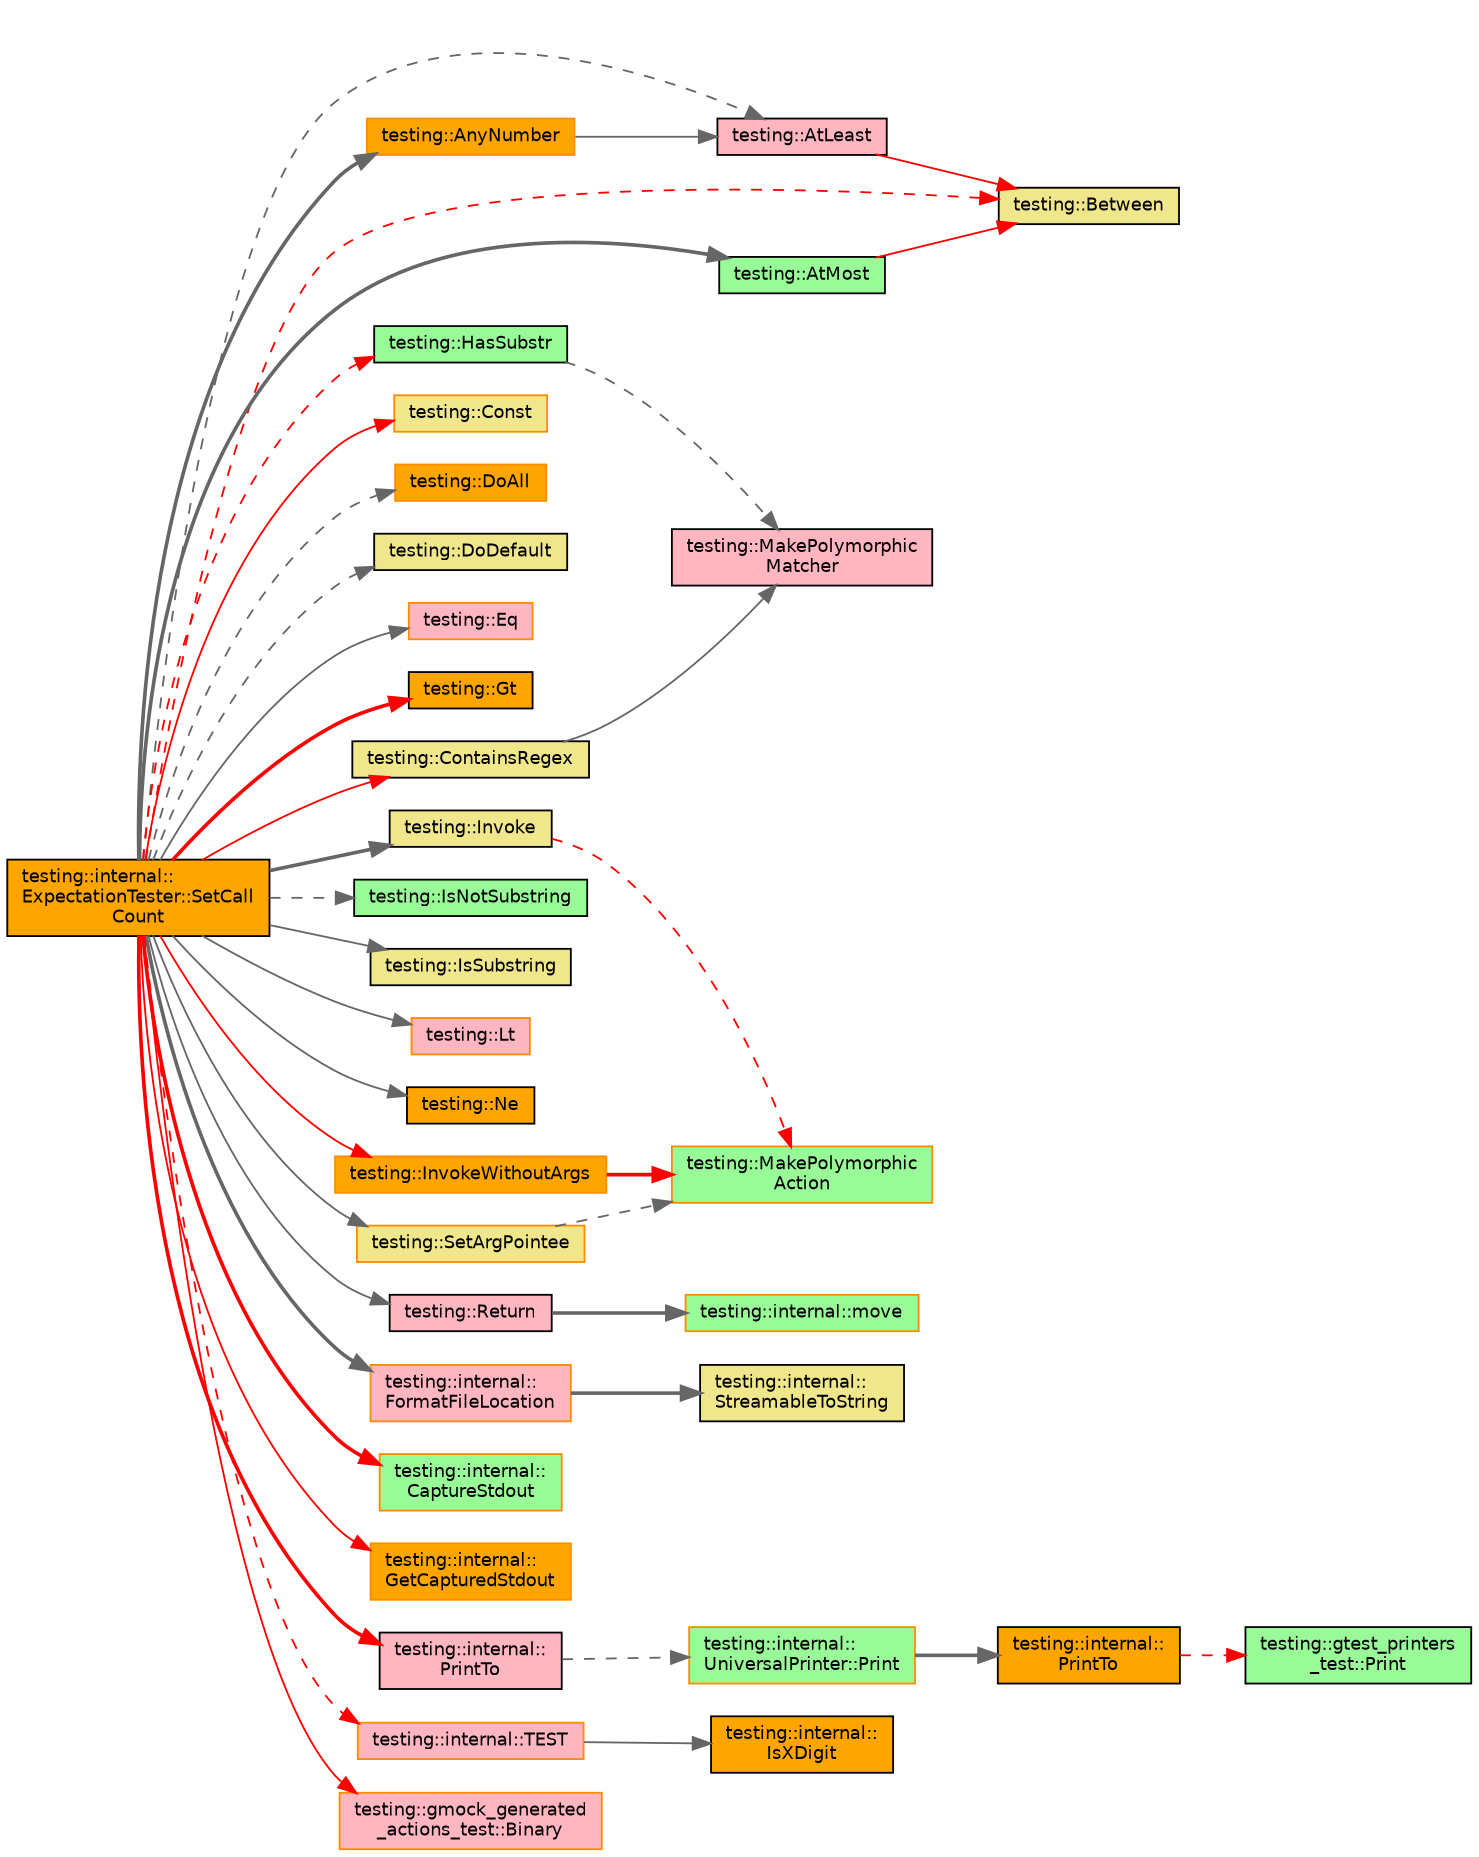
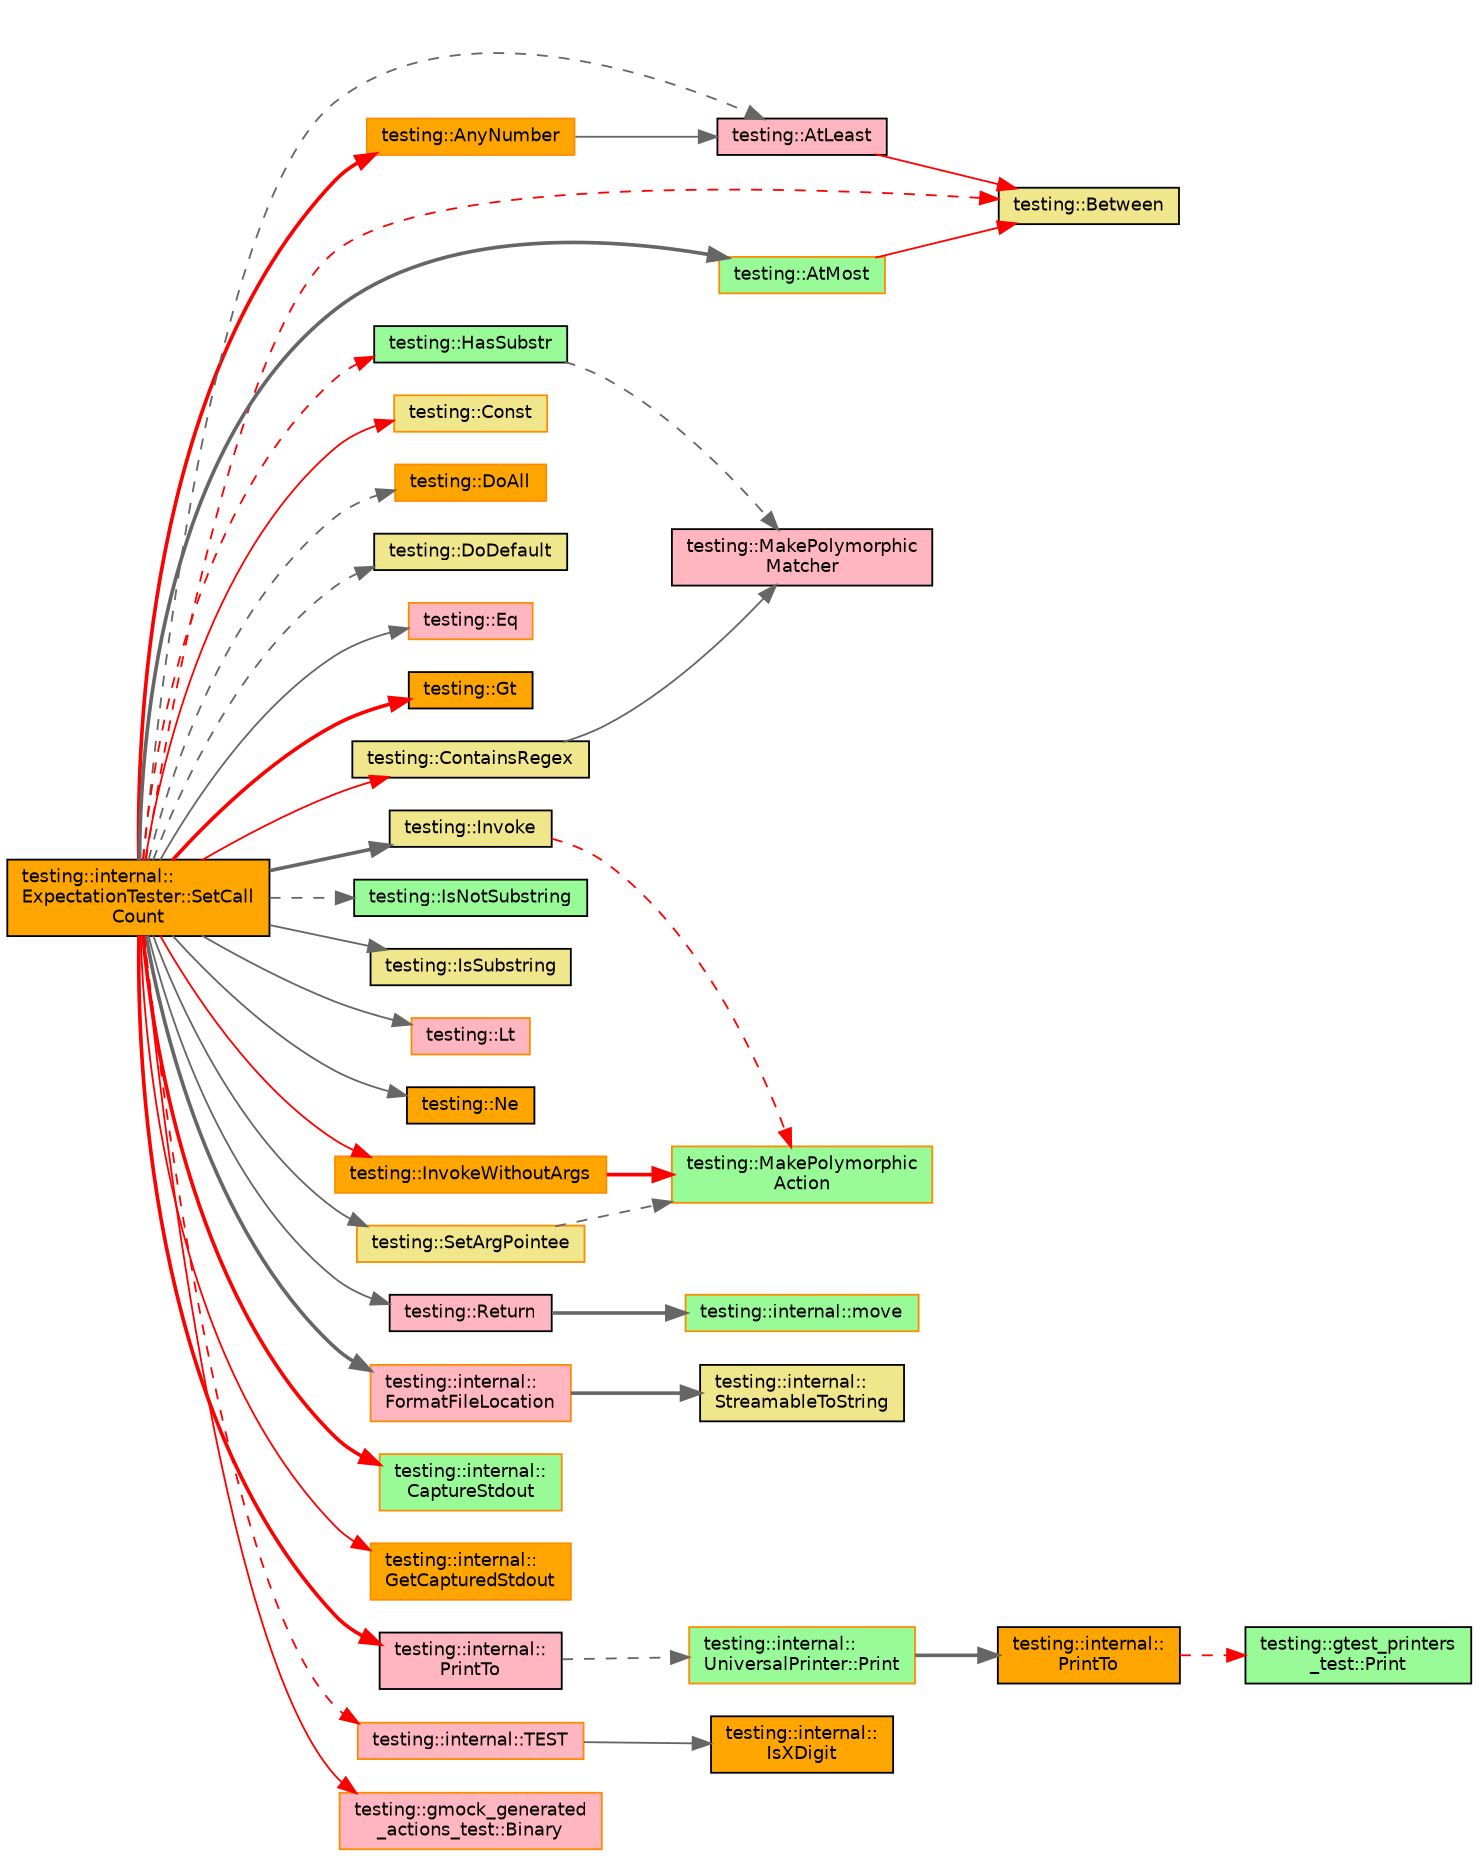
(802, 275) -> (802, 275)
(181, 487) -> (181, 487)
